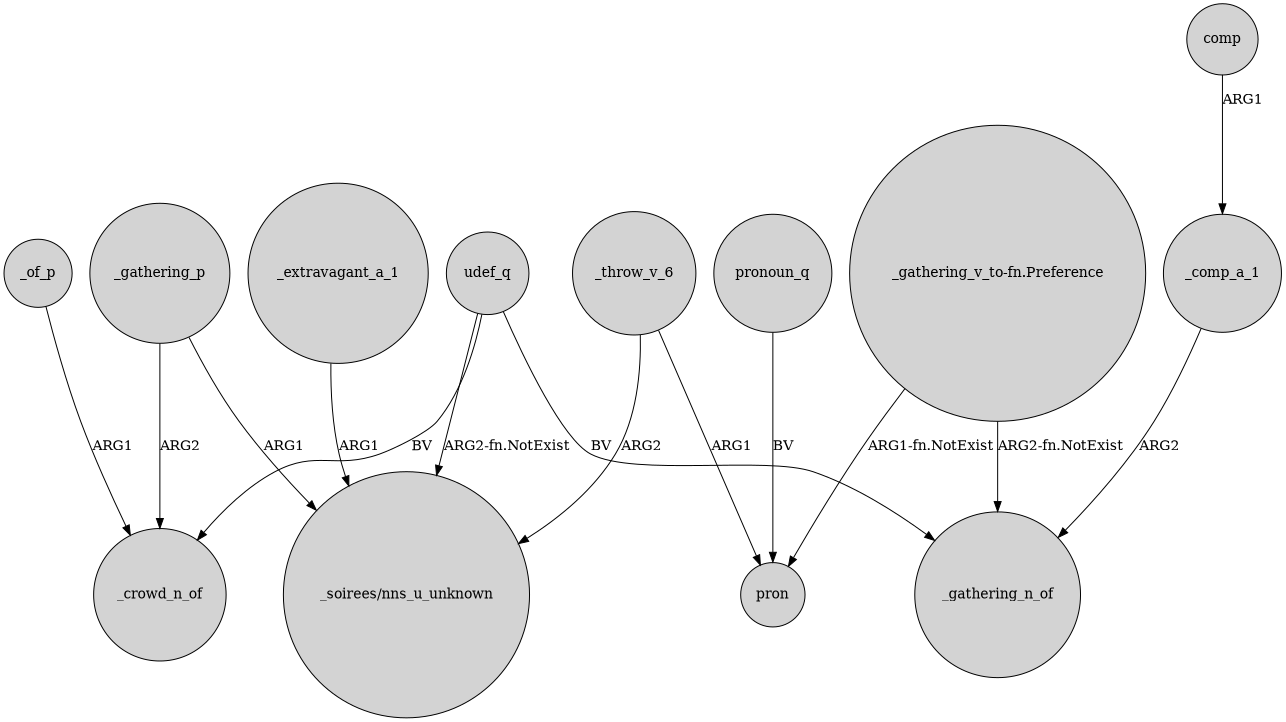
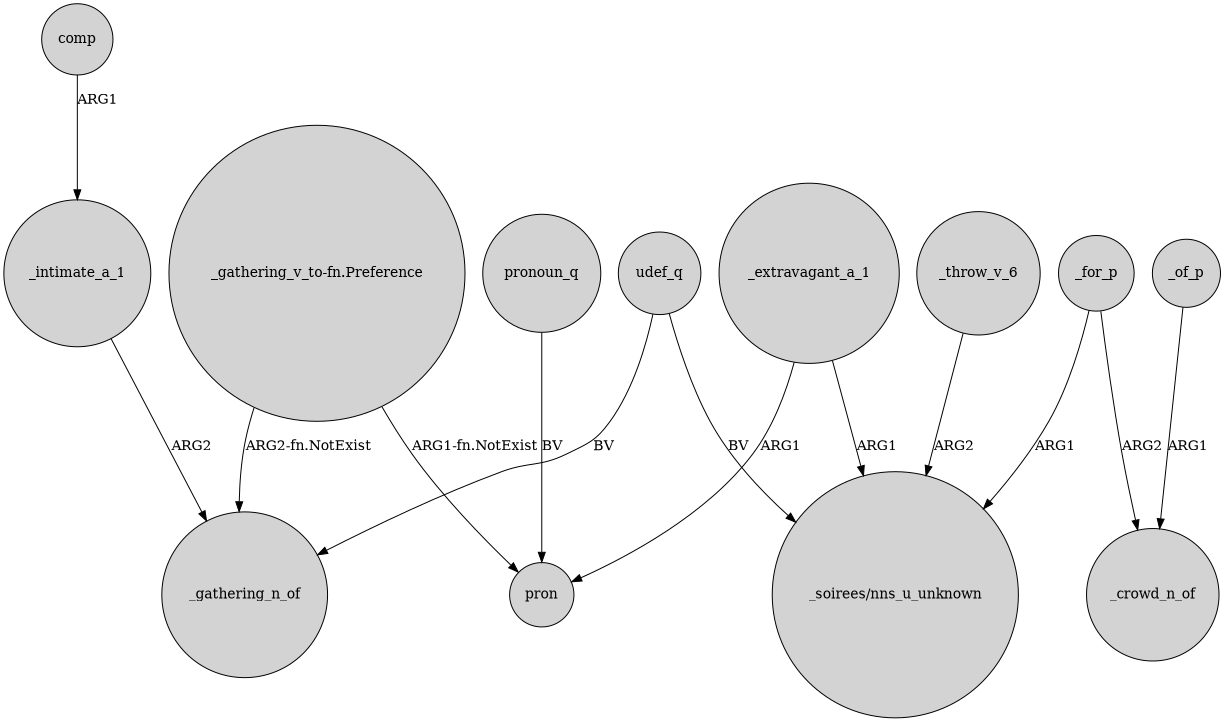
(160, 273) -> (1096, 273)
(1222, 273) -> (77, 273)
(707, 443) -> (714, 495)
(507, 447) -> (738, 447)
(371, 456) -> none
